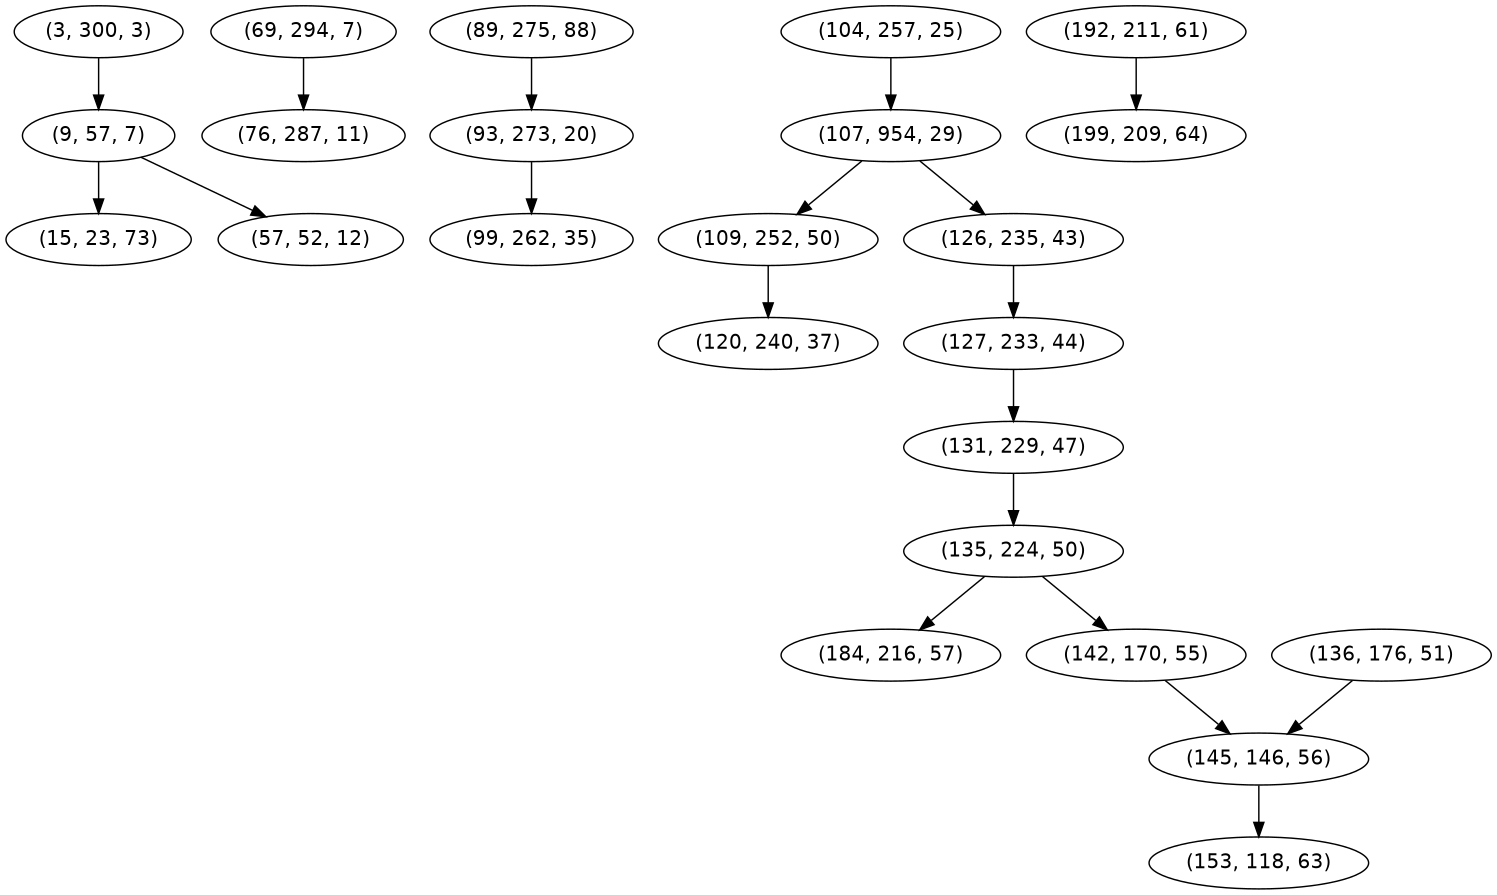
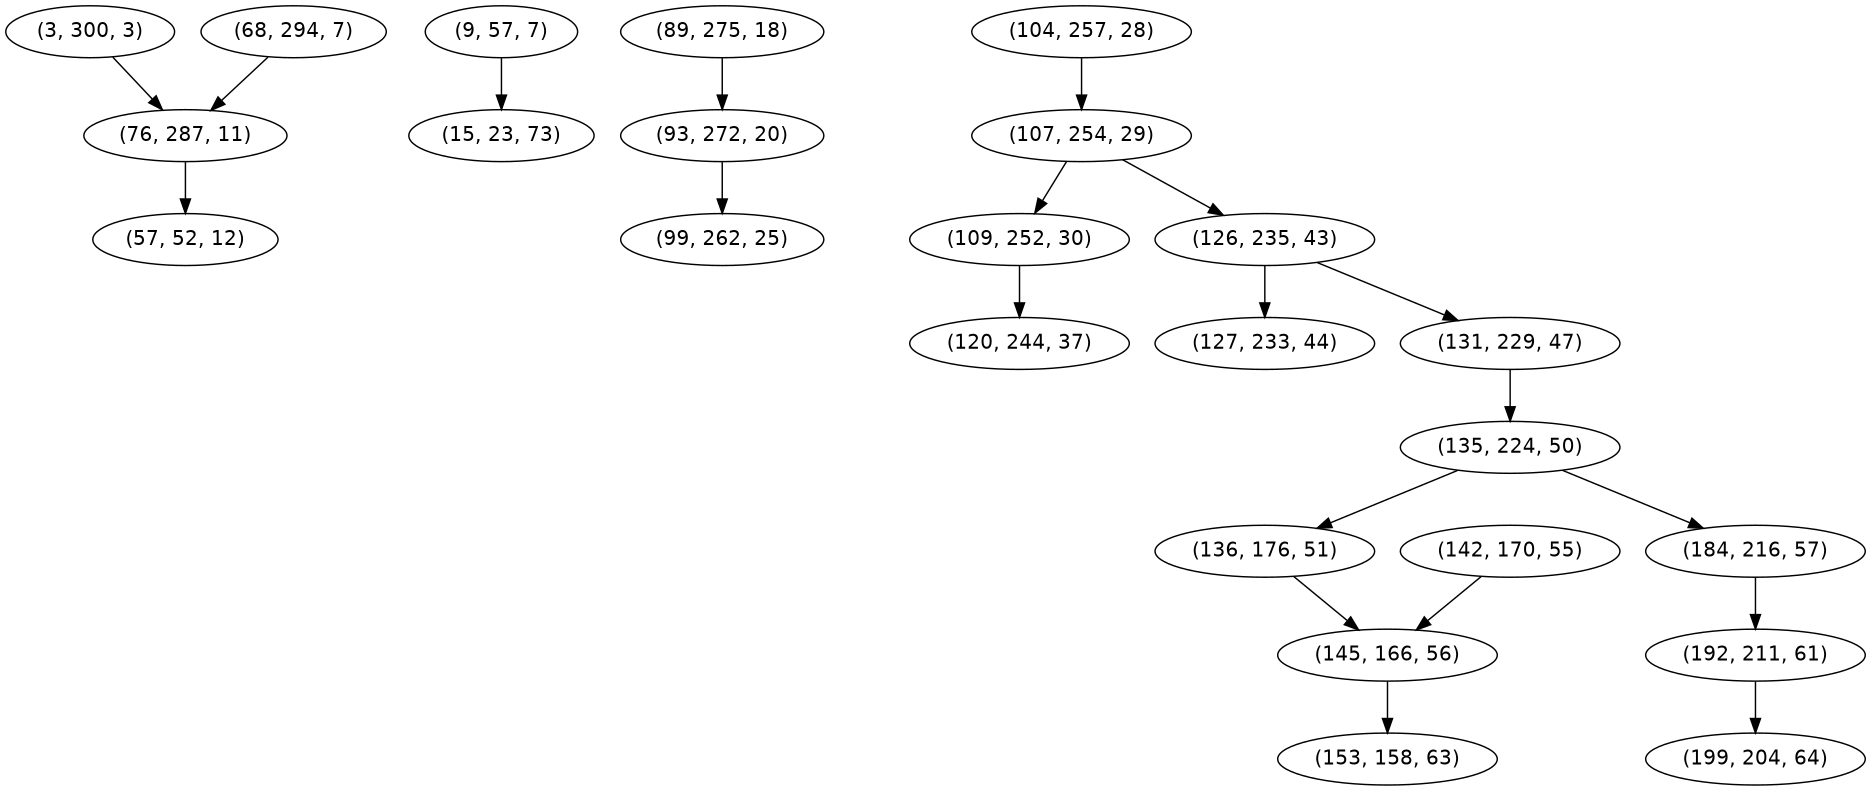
(304, 32) -> (294, 32)
(532, 32) -> (722, 32)
(891, 32) -> (1082, 32)
(99, 77) -> (133, 78)
(532, 136) -> (722, 136)
(891, 136) -> (1082, 136)
(1136, 136) -> (1755, 759)
(197, 184) -> (185, 181)
(532, 240) -> (722, 240)
(768, 240) -> (1020, 240)
(768, 343) -> (1020, 343)
(1014, 388) -> (1381, 289)
none -> (1755, 596)
(1069, 599) -> (1394, 497)
(1259, 759) -> (1387, 655)
(1259, 863) -> (1387, 759)
